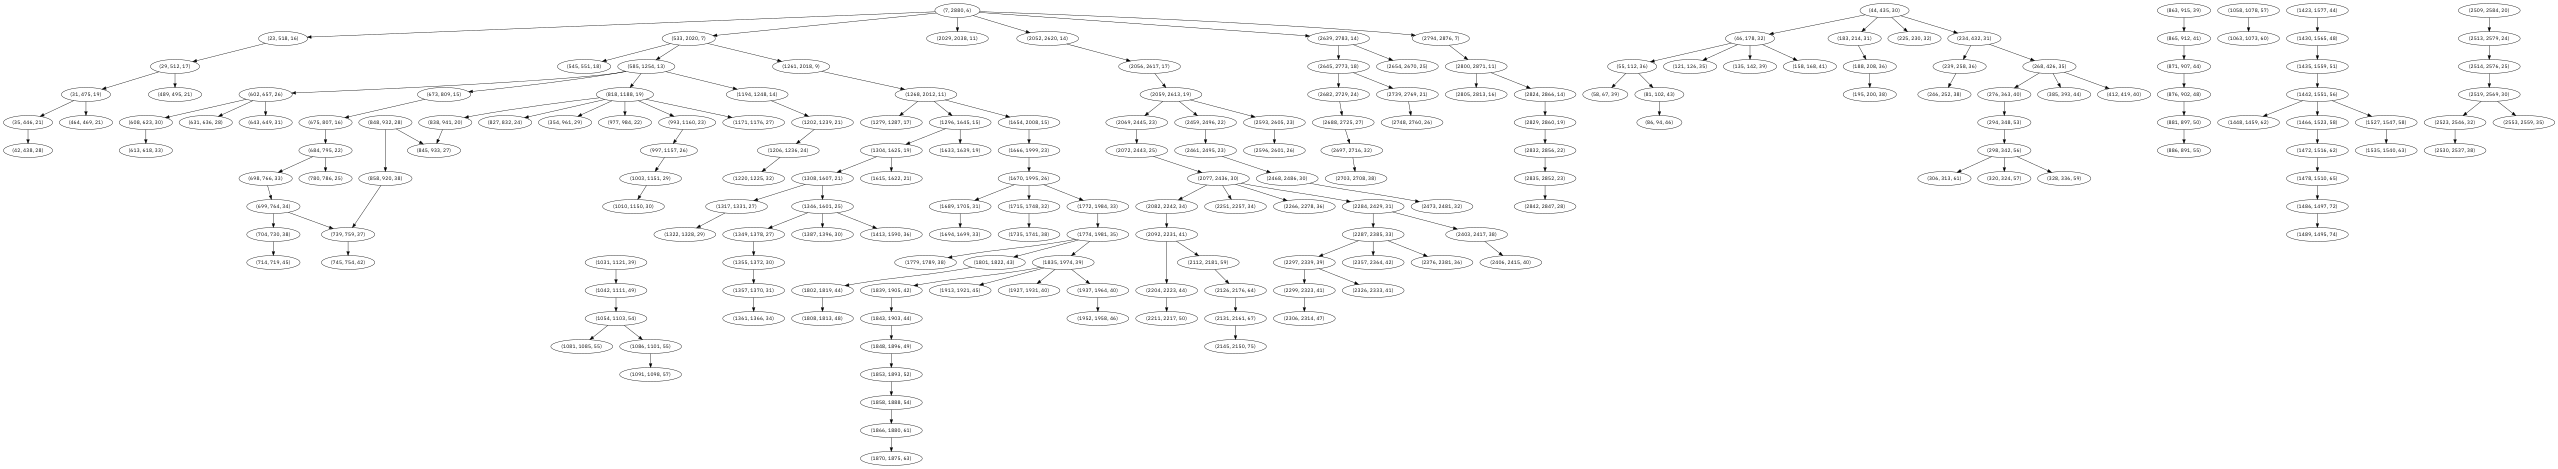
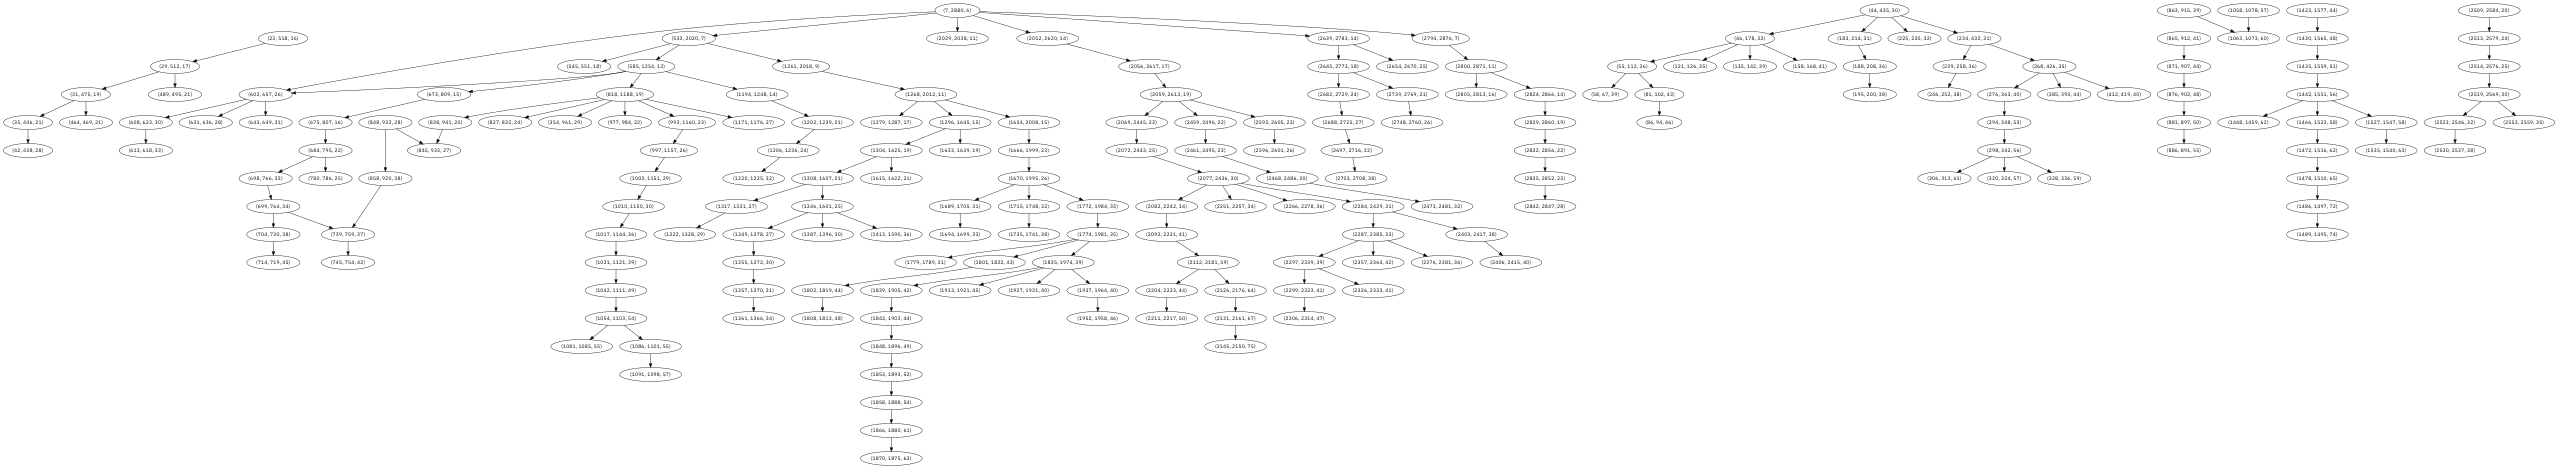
(2184, 23) -> (2214, 24)
(623, 24) -> (611, 37)
none -> (616, 234)
(1167, 261) -> (1189, 275)
(926, 262) -> (926, 262)
